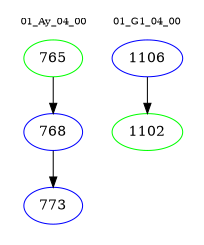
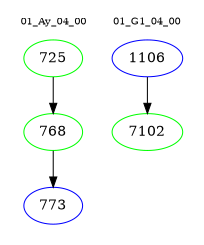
(53, 58) -> (53, 58)
(53, 132) -> (53, 132)
(147, 132) -> (147, 132)
